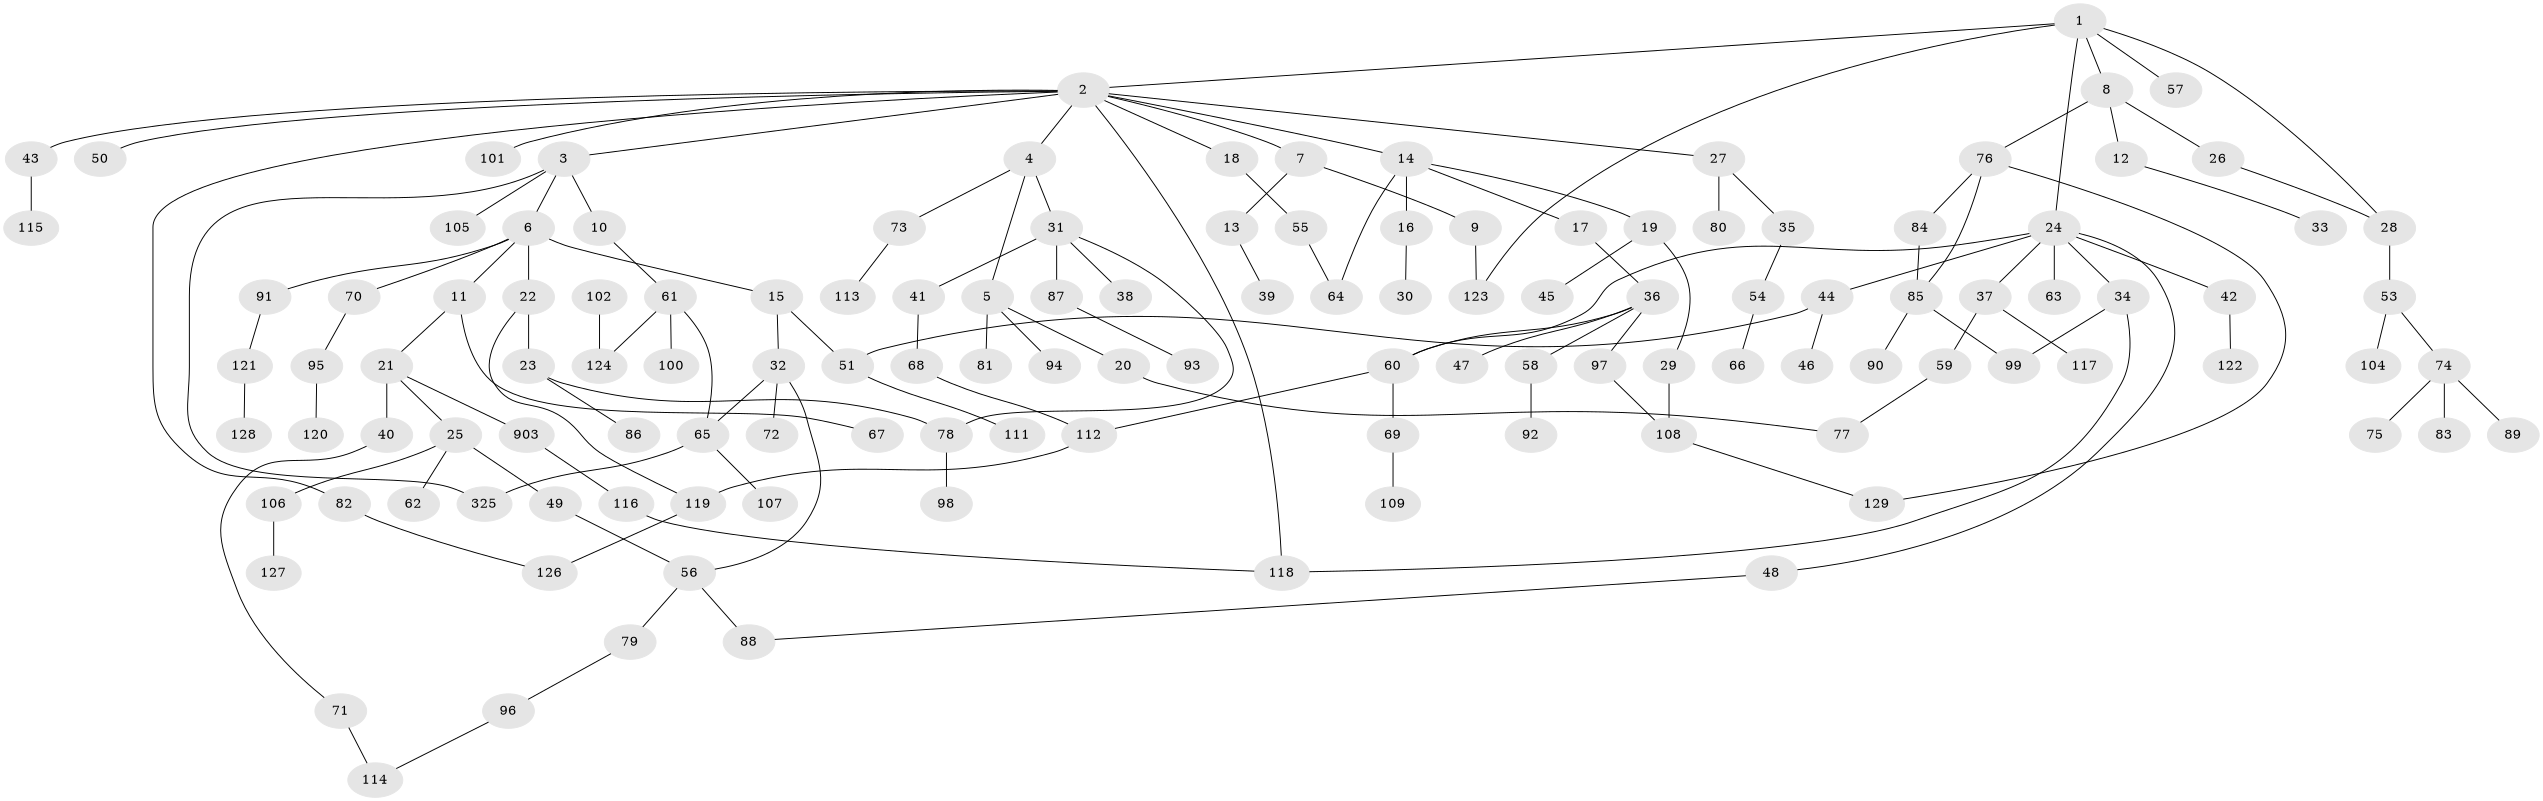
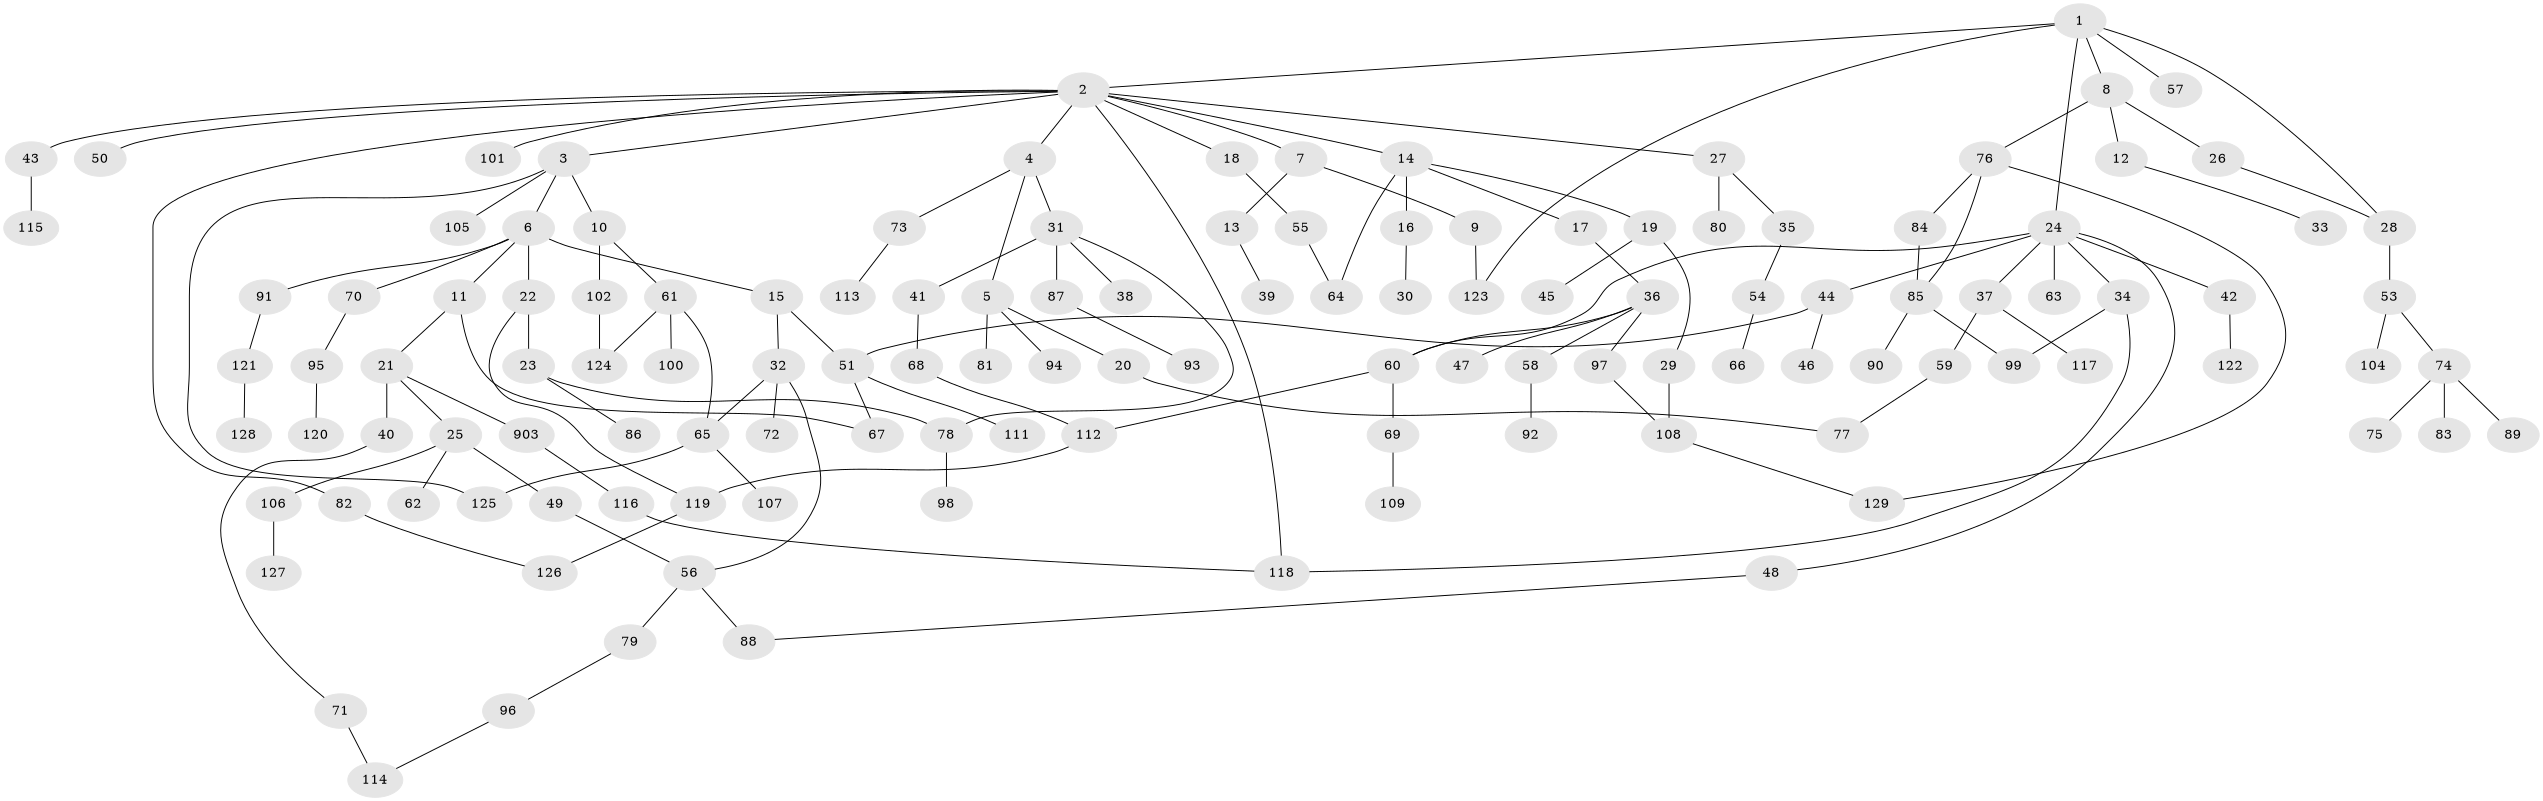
none -> (600, 263)
none -> (863, 401)
(485, 504) -> (485, 504)
